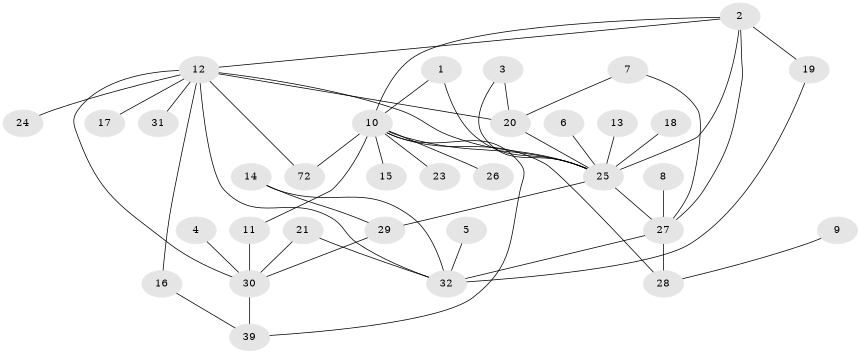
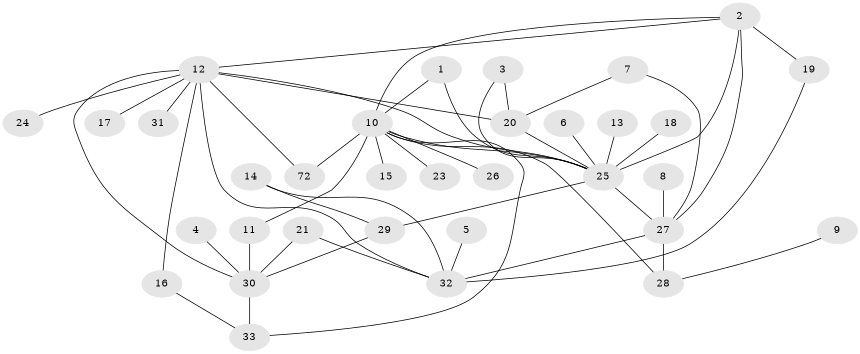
(250, 337) -> (250, 337)
